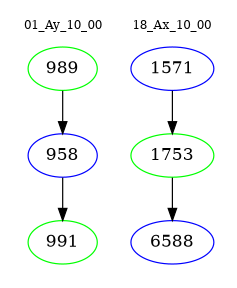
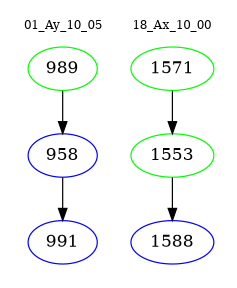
(63, 26) -> (63, 26)
(172, 69) -> (172, 69)
(172, 156) -> (172, 156)
(63, 242) -> (63, 242)
(172, 242) -> (172, 242)
